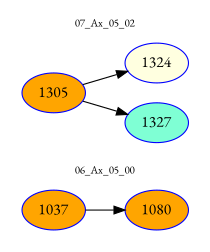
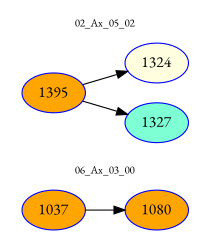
(105, 24) -> (105, 24)
(54, 93) -> (54, 93)
(105, 171) -> (105, 171)
